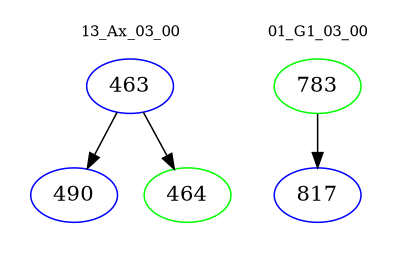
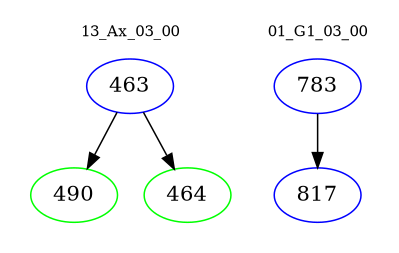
(318, 86) -> (318, 86)
(74, 195) -> (74, 195)
